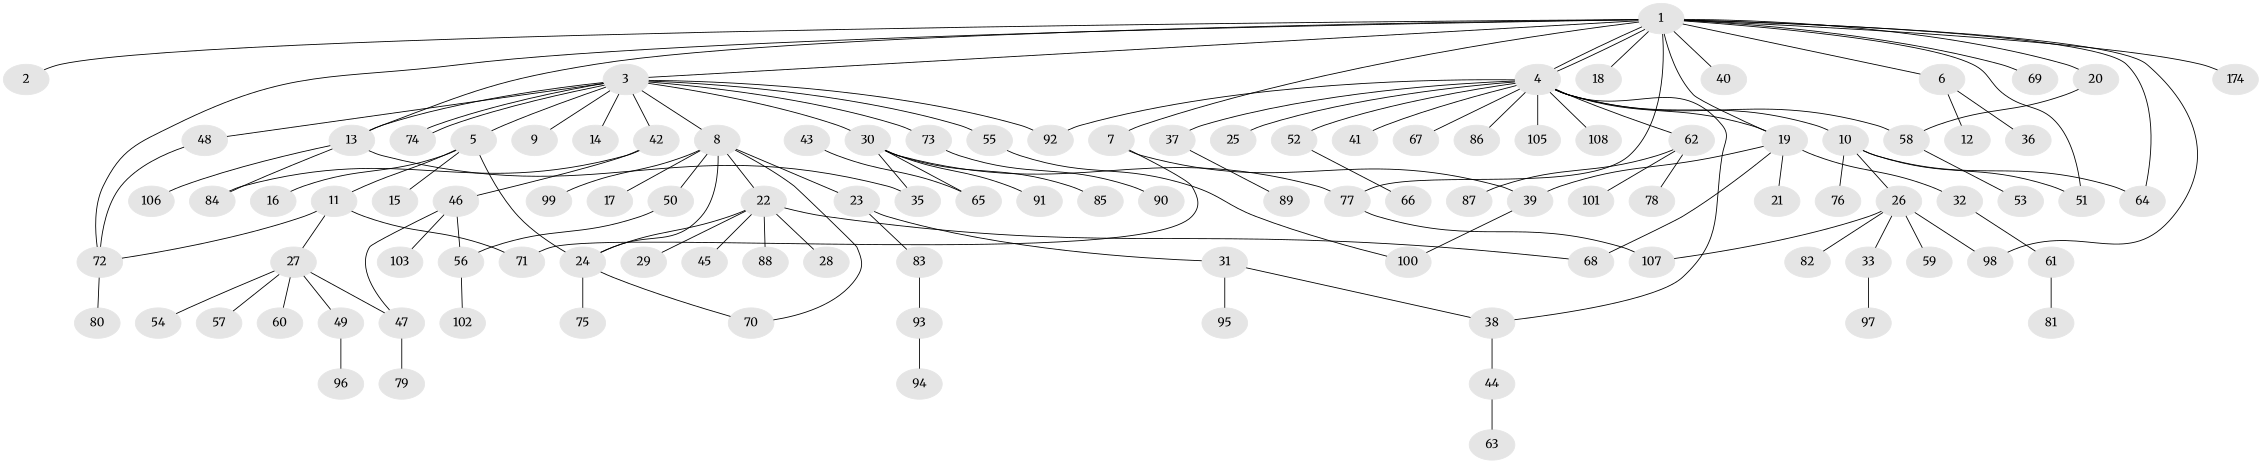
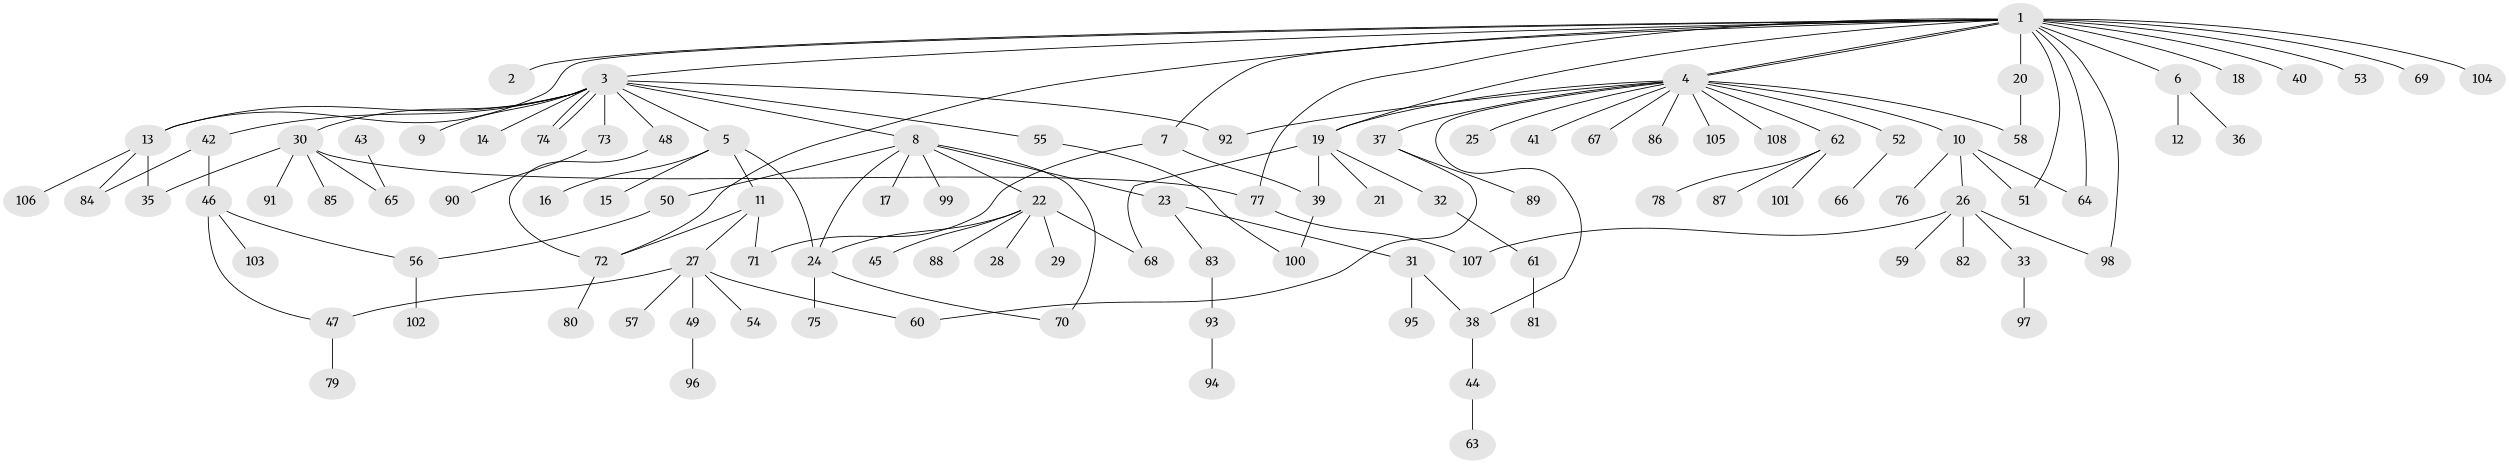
(2236, 80) -> (2483, 80)
(1976, 177) -> (2195, 36)
none -> (1271, 292)
